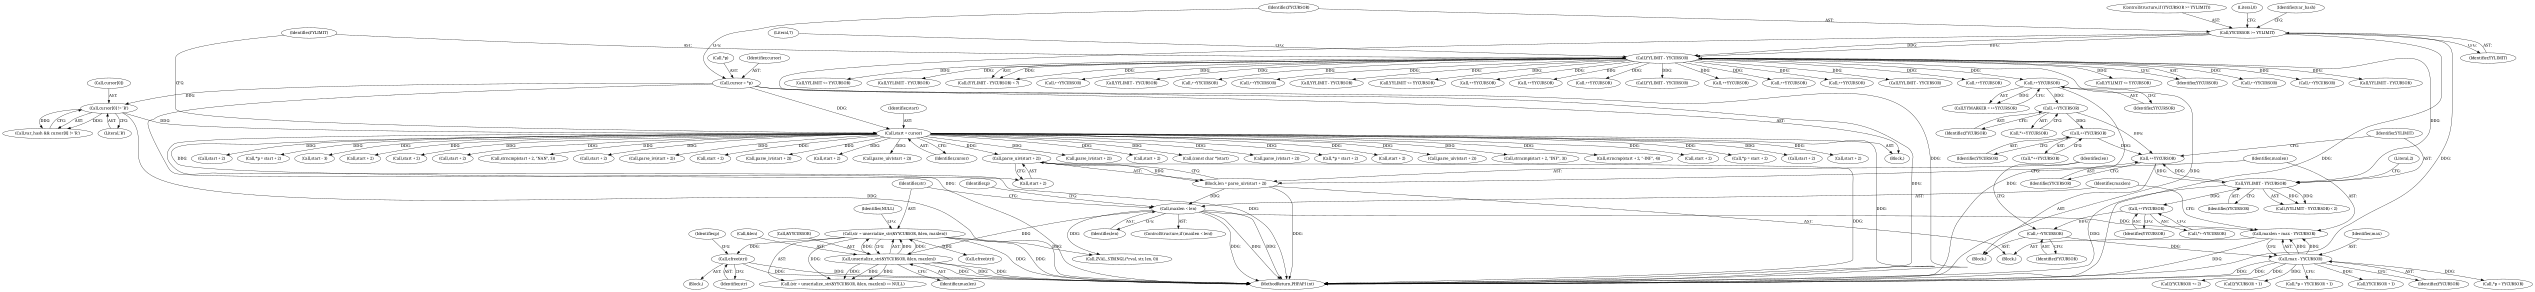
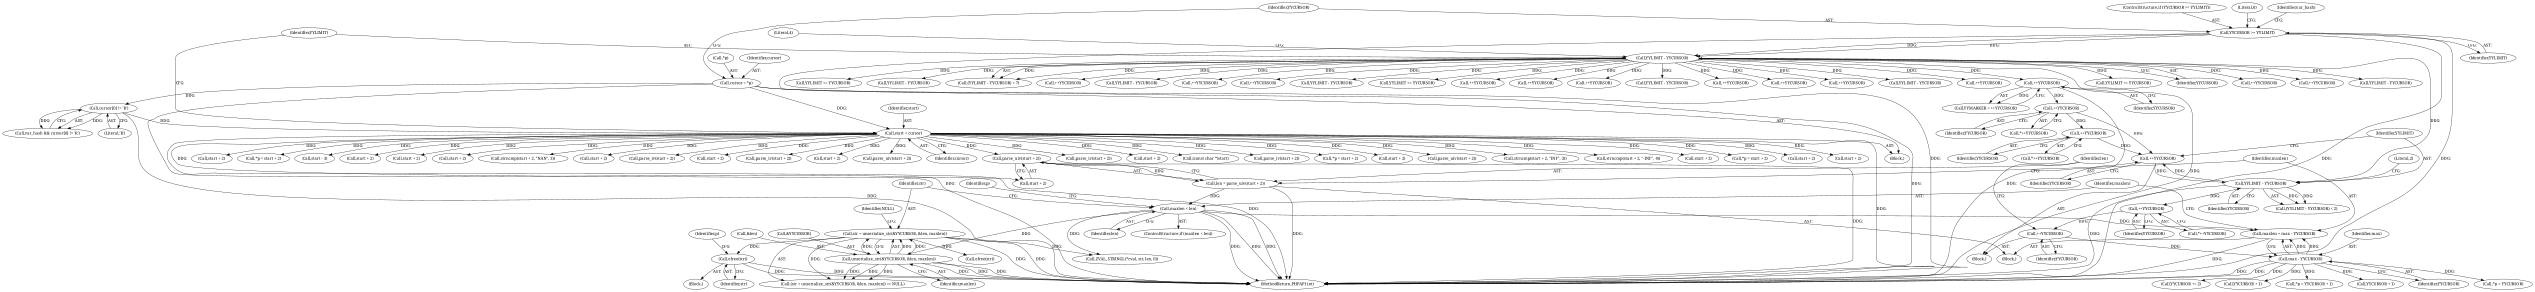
(783, 33) -> (783, 33)
(109, 83) -> none
(1236, 184) -> (1236, 184)
(2311, 272) -> (2311, 272)
